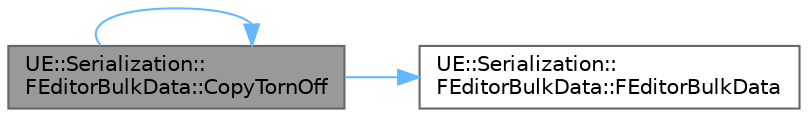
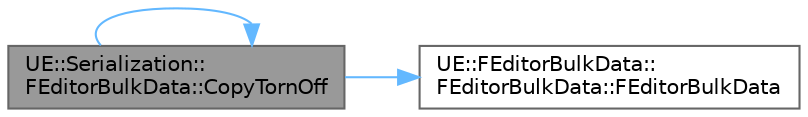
(610, 77) -> (610, 77)
